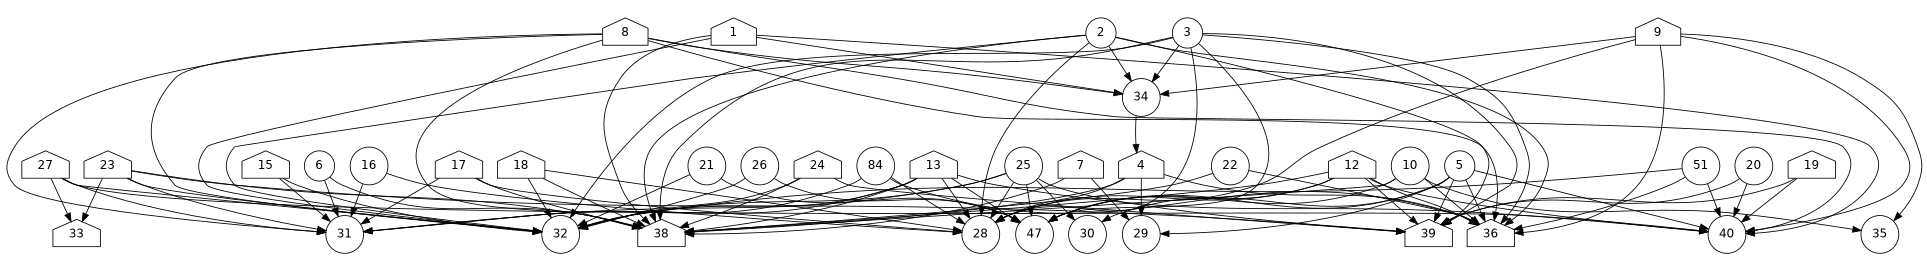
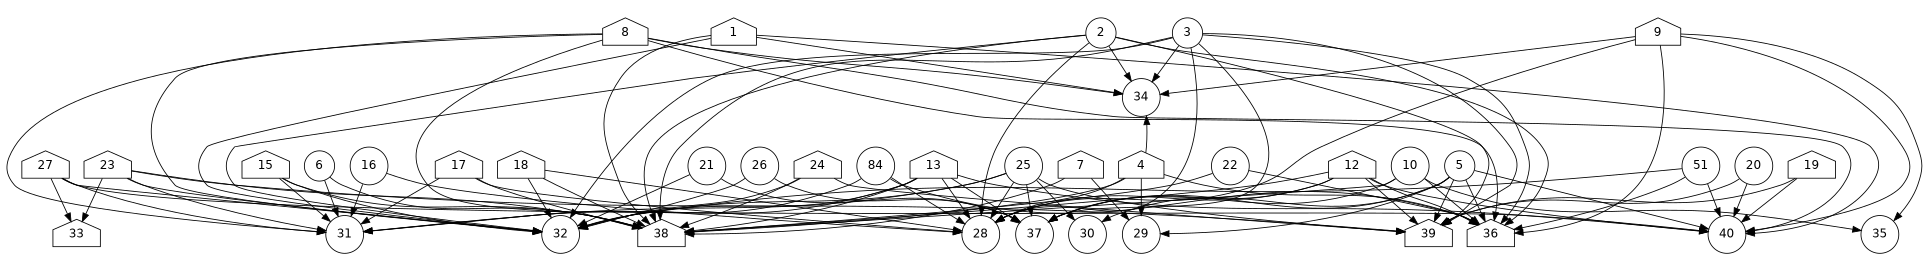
(1136, 130) -> (1147, 139)
none -> (456, 207)
(1035, 234) -> (1035, 234)
